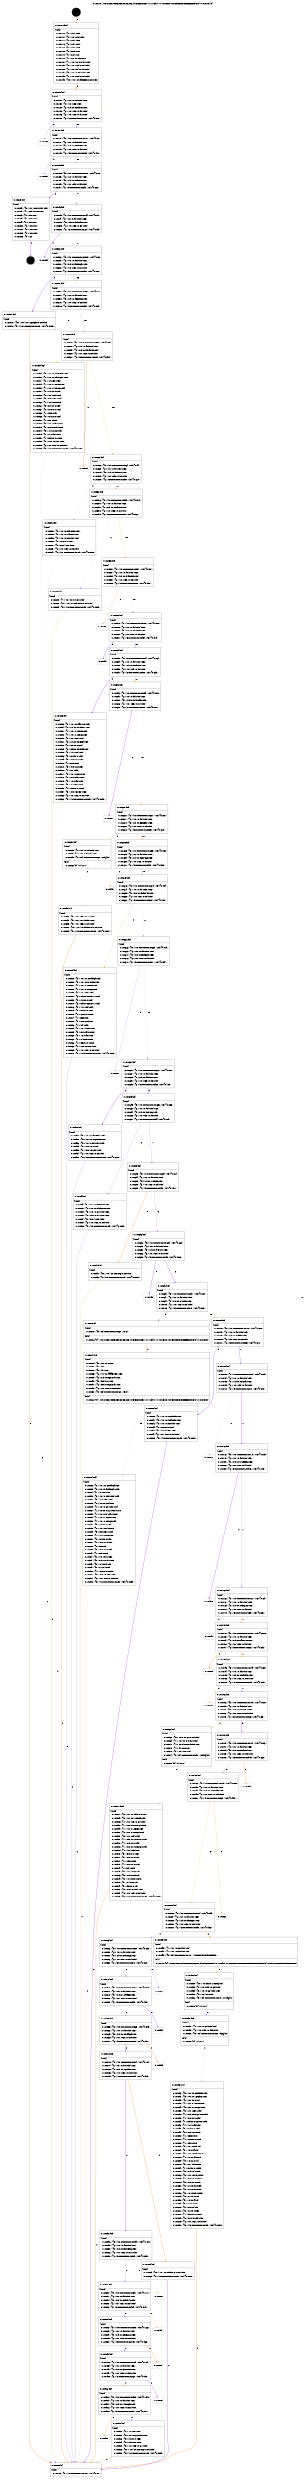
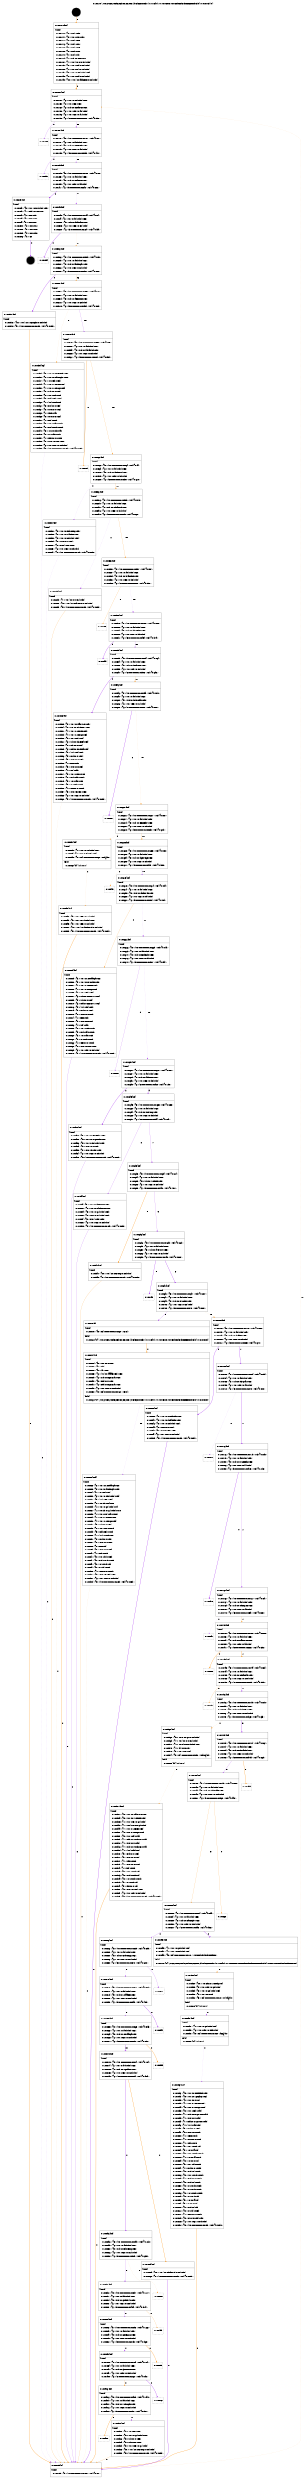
(207, 1934) -> (207, 1934)
(126, 2048) -> (126, 2048)
